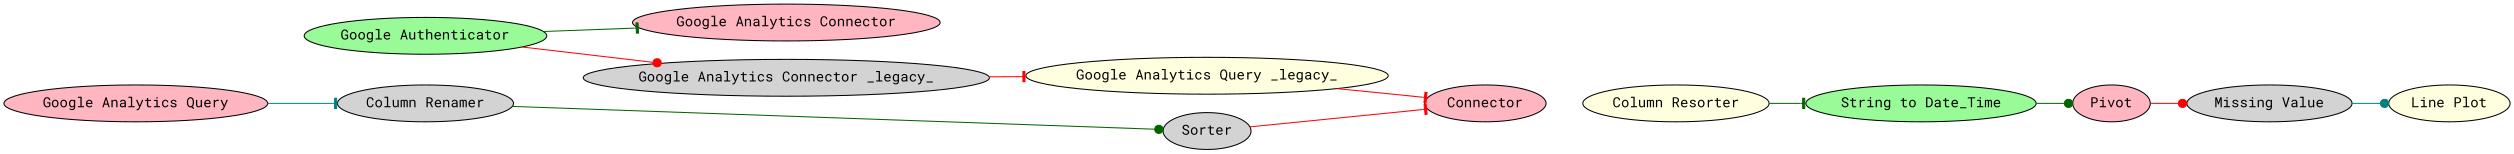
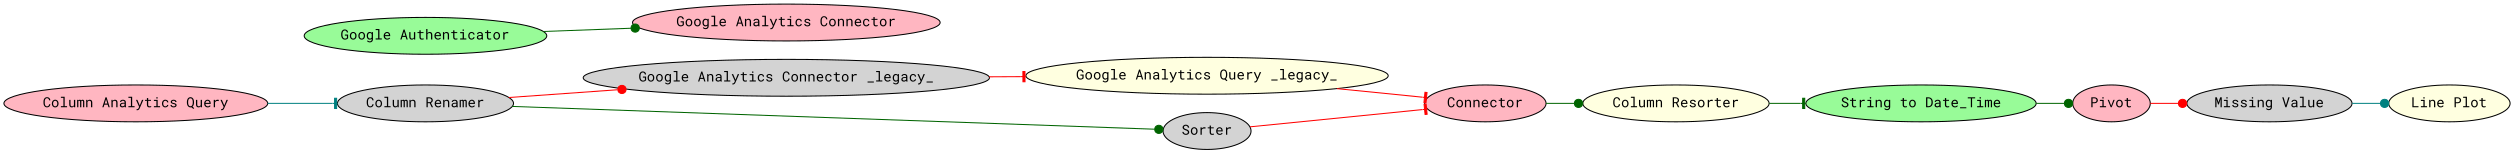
(589, 30) -> (589, 30)
(588, 55) -> (563, 94)
(136, 103) -> (136, 103)
none -> (1560, 103)
